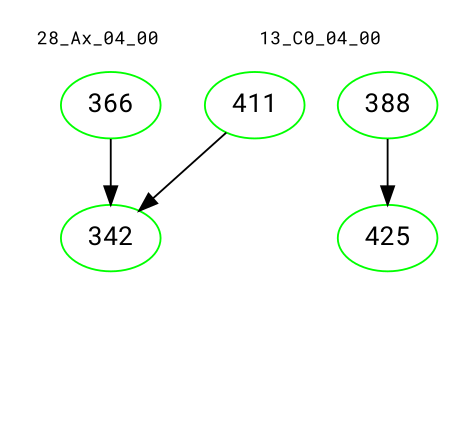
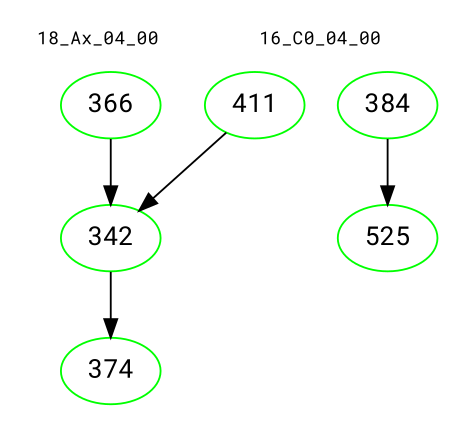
(99, 40) -> (99, 40)
(321, 40) -> (321, 40)
(388, 105) -> (388, 105)
(388, 238) -> (388, 238)
none -> (111, 371)
